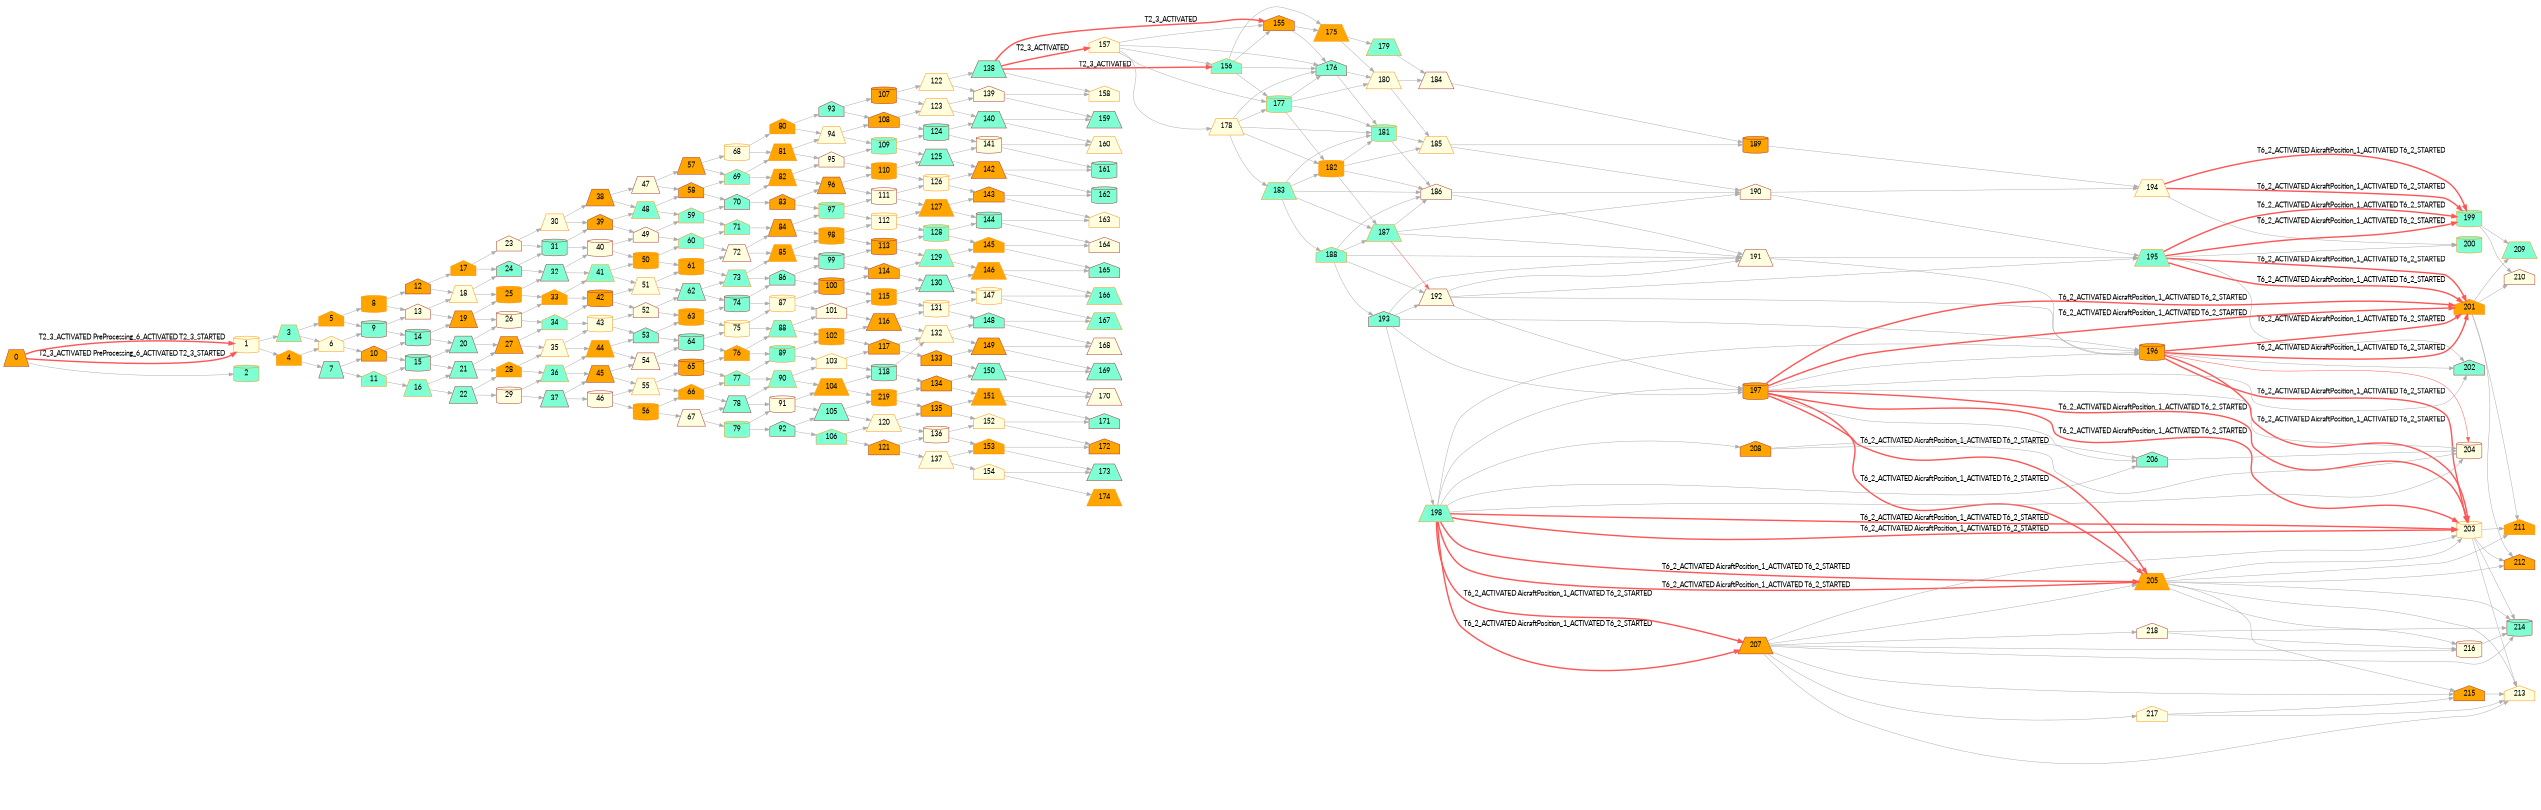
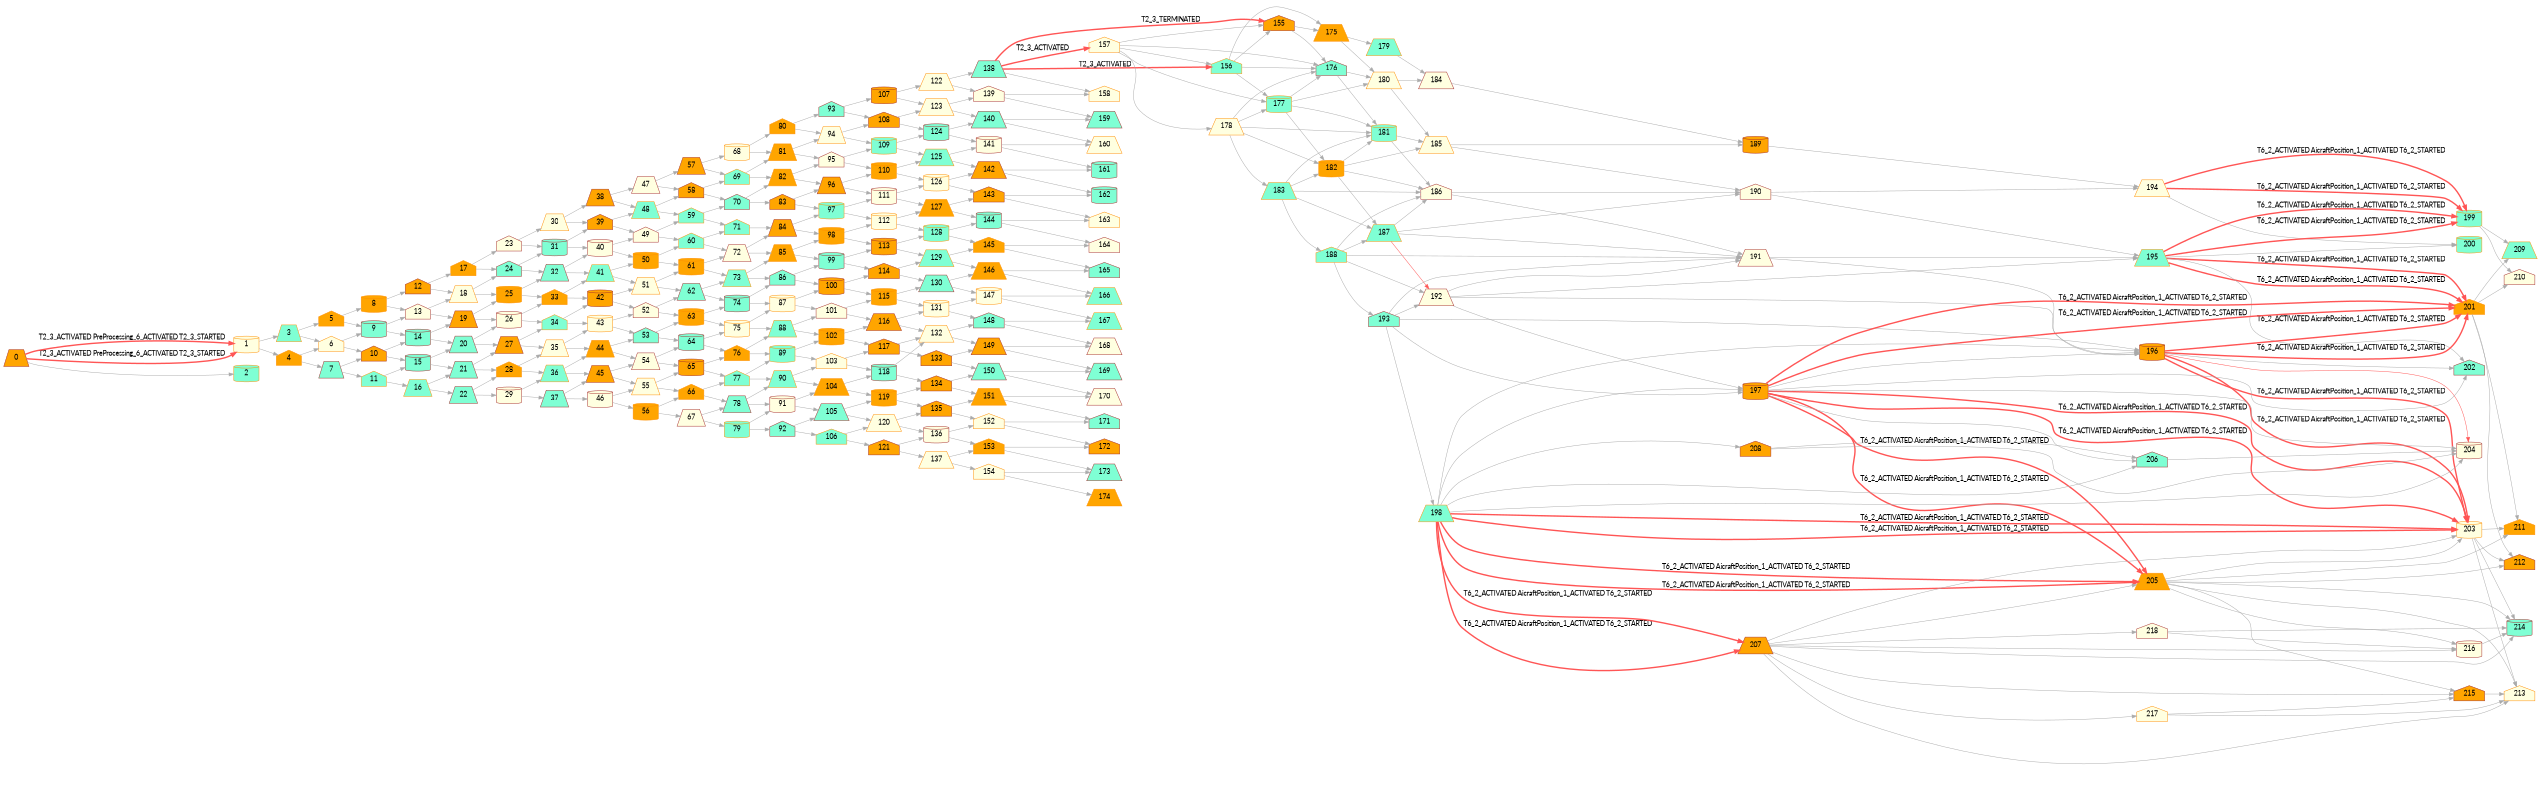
(1170, 20) -> (1170, 20)
(936, 157) -> (936, 157)
(884, 398) -> (884, 398)
